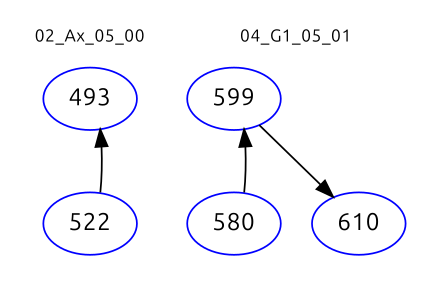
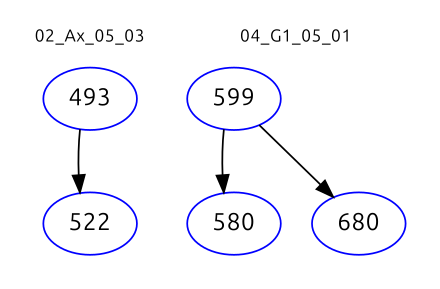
(90, 37) -> (90, 37)
(102, 170) -> (79, 152)
(246, 170) -> (222, 152)
(359, 224) -> (359, 224)
